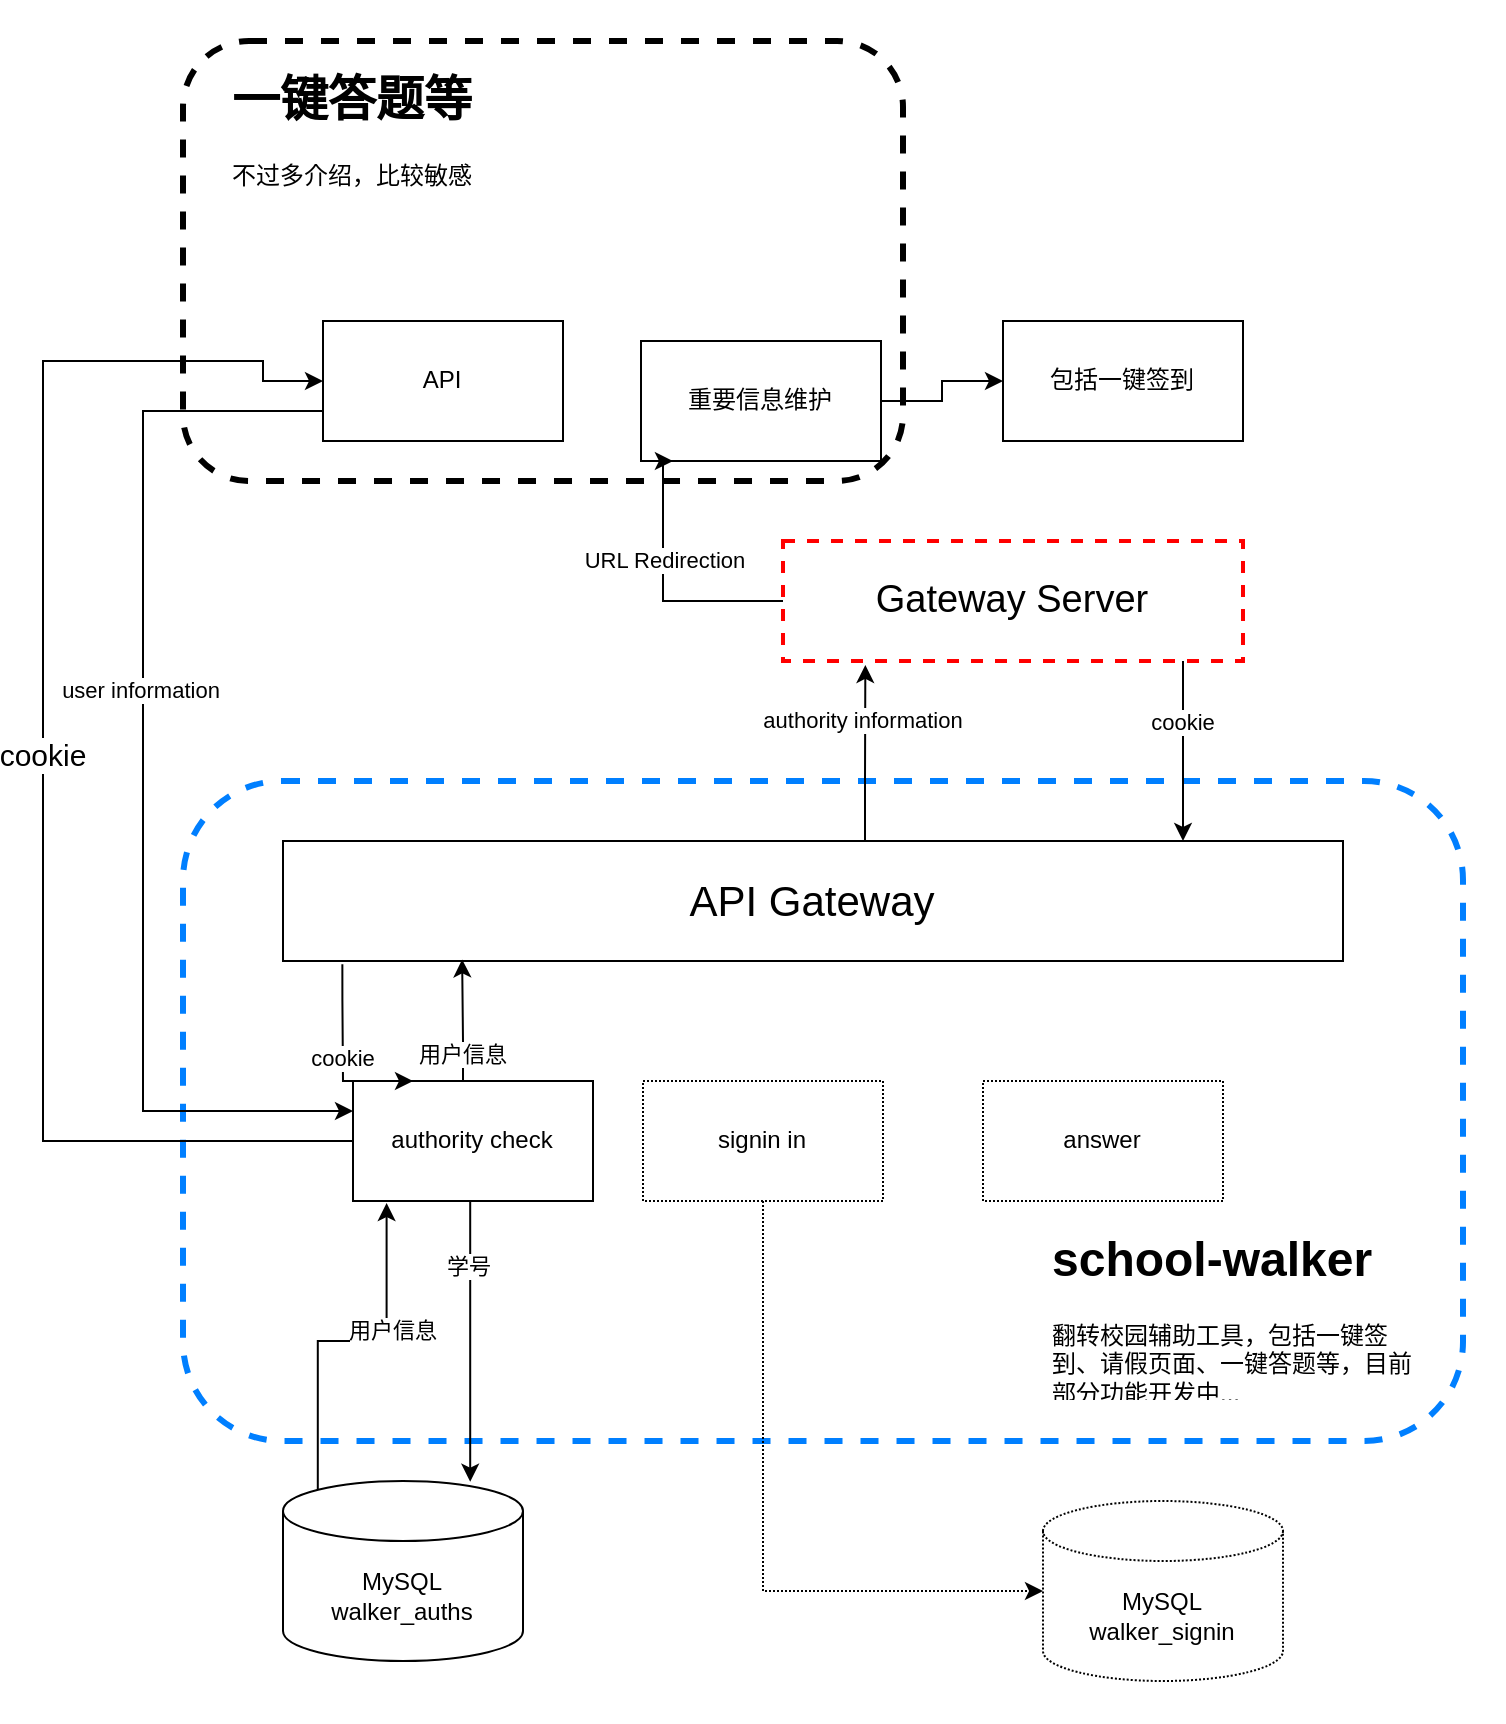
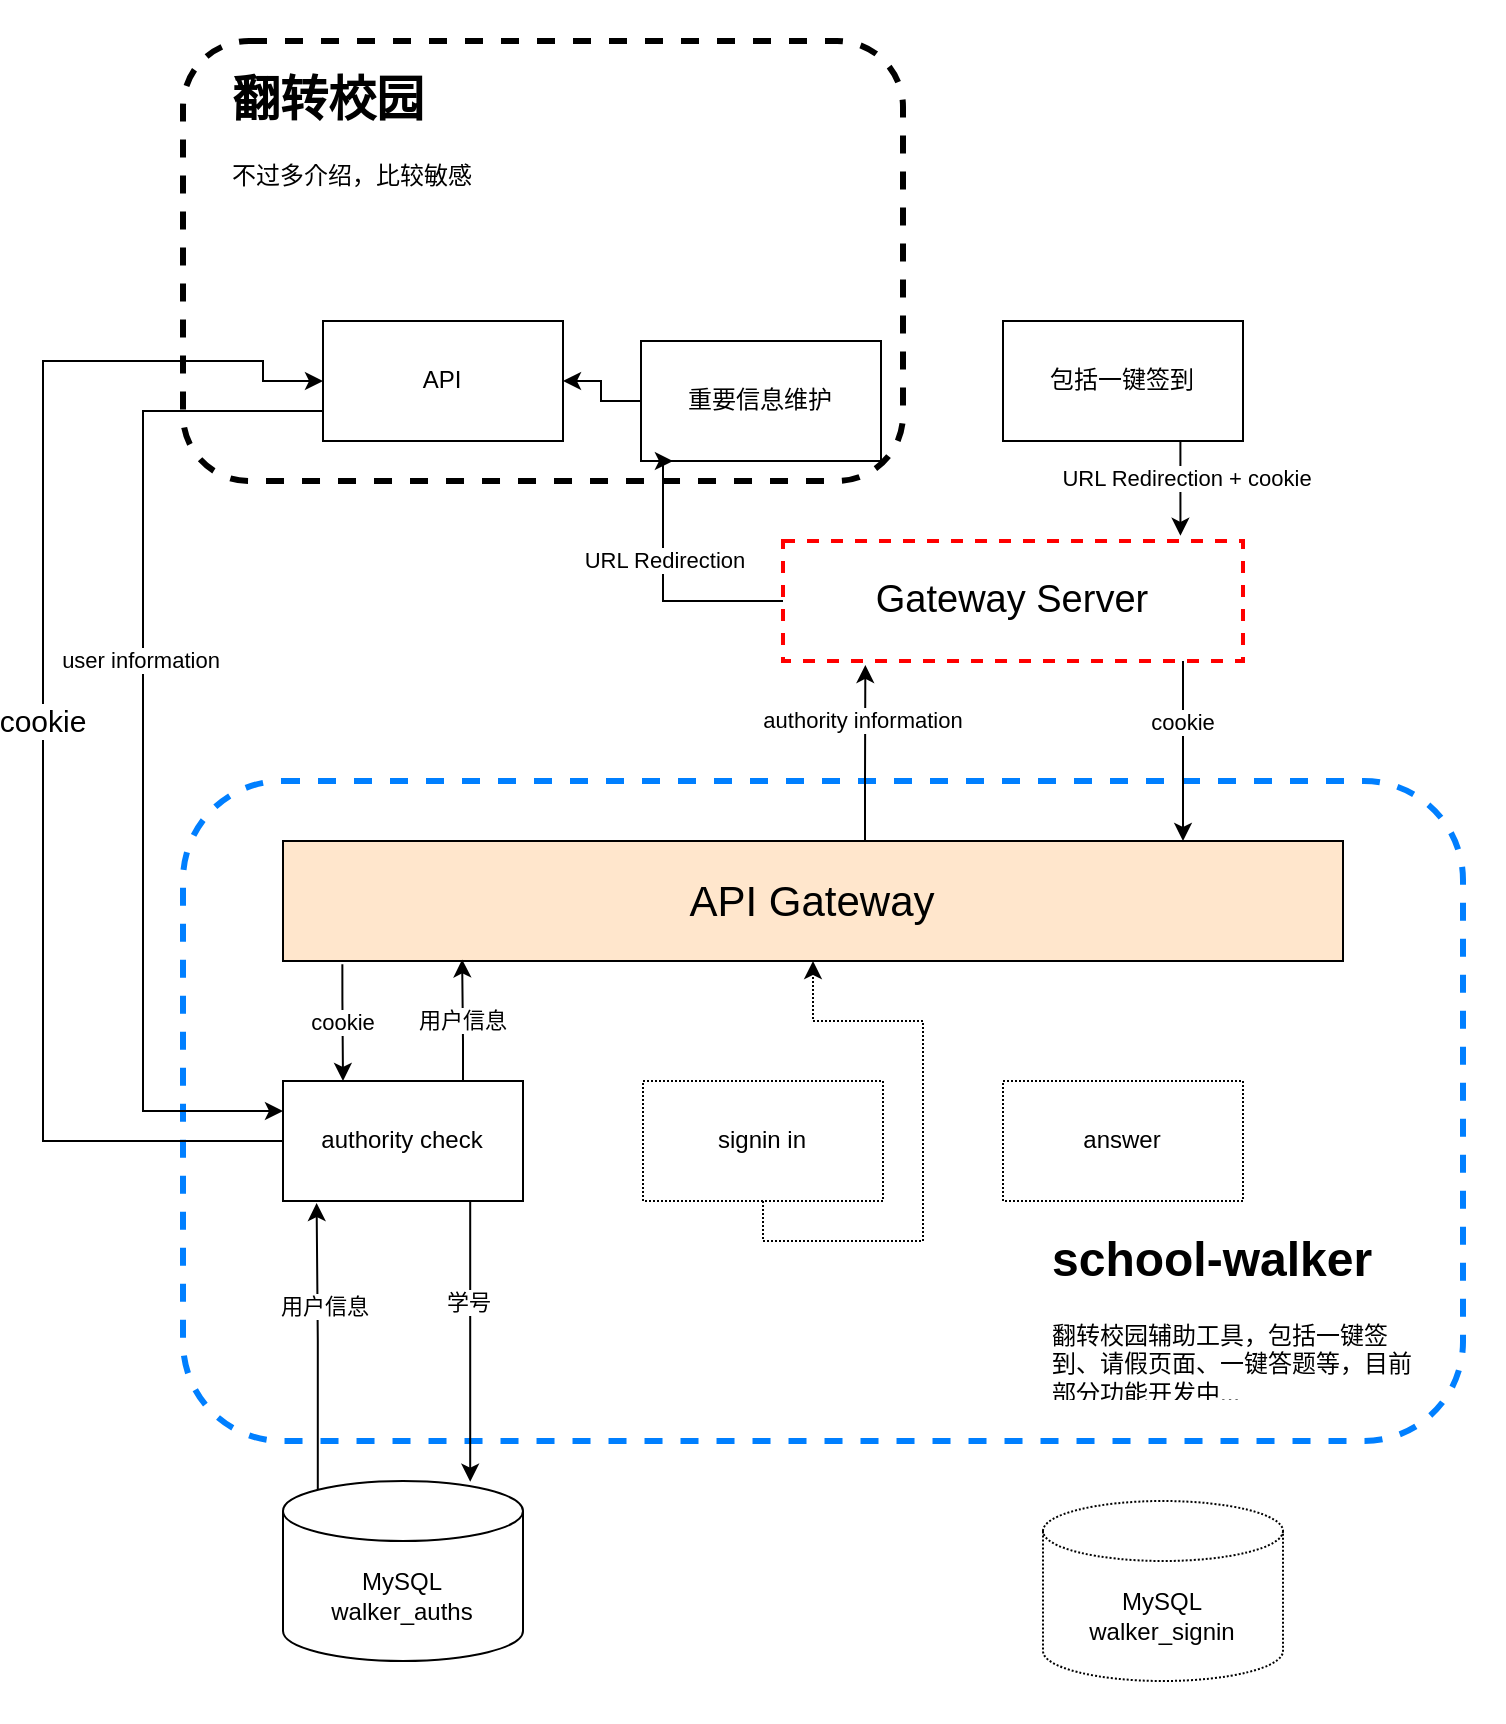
(353, 70) -> (353, 70)
(942, 398) -> (601, 399)
none -> (1180, 481)
(813, 901) -> (813, 901)
(473, 1141) -> (403, 1141)
(1103, 1141) -> (1123, 1141)
(763, 1548) -> (923, 1134)
